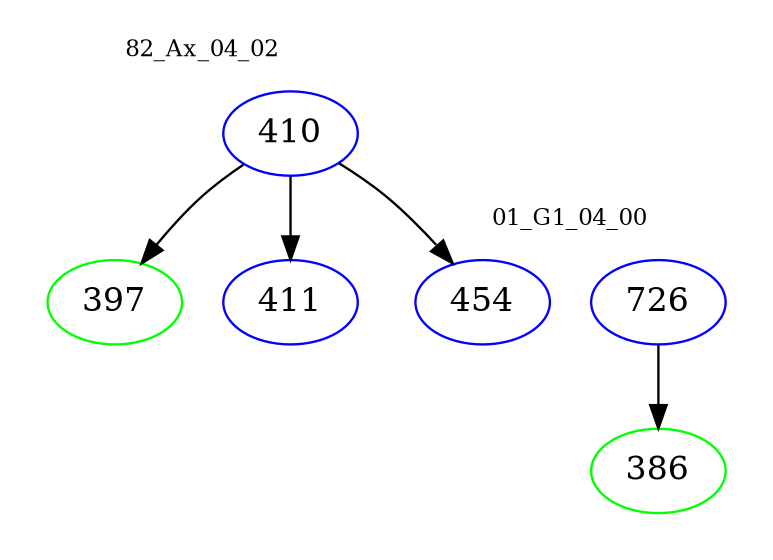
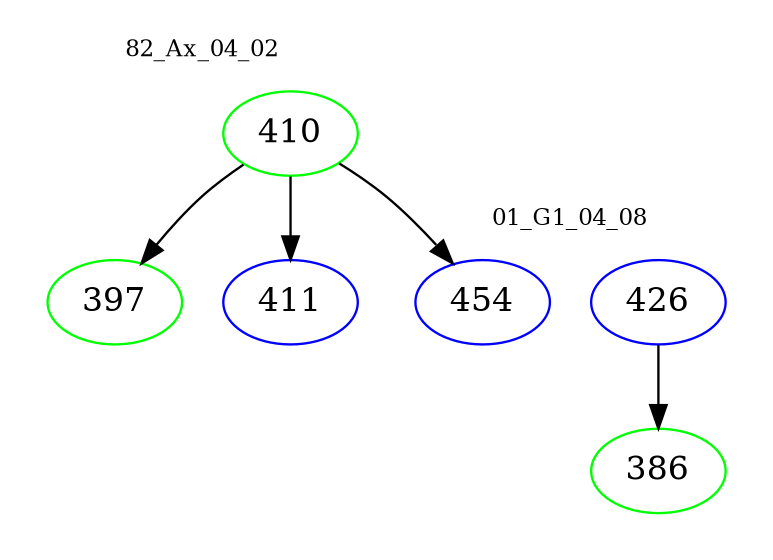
(291, 134) -> (291, 134)
(571, 219) -> (571, 219)
(658, 302) -> (658, 302)
